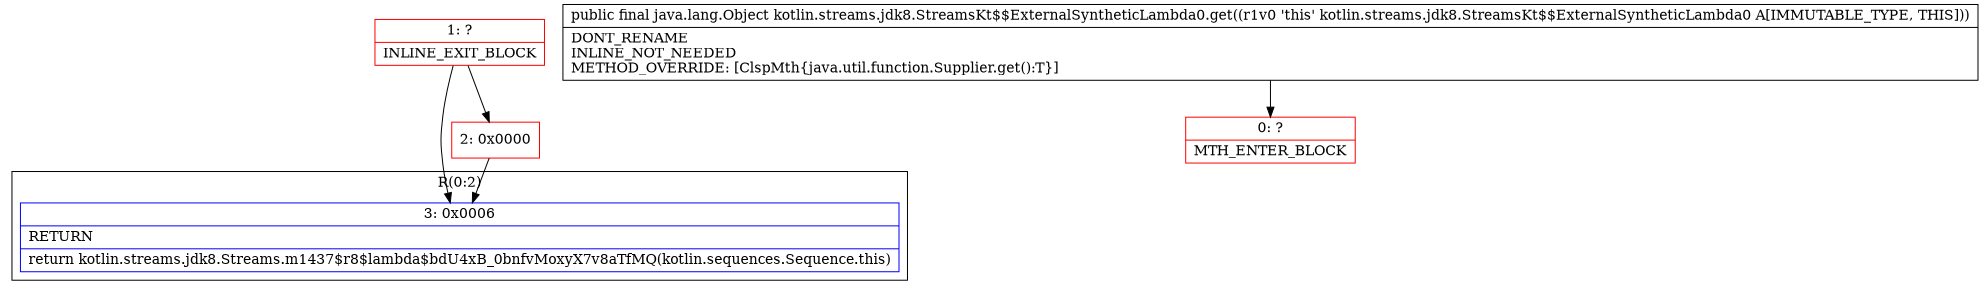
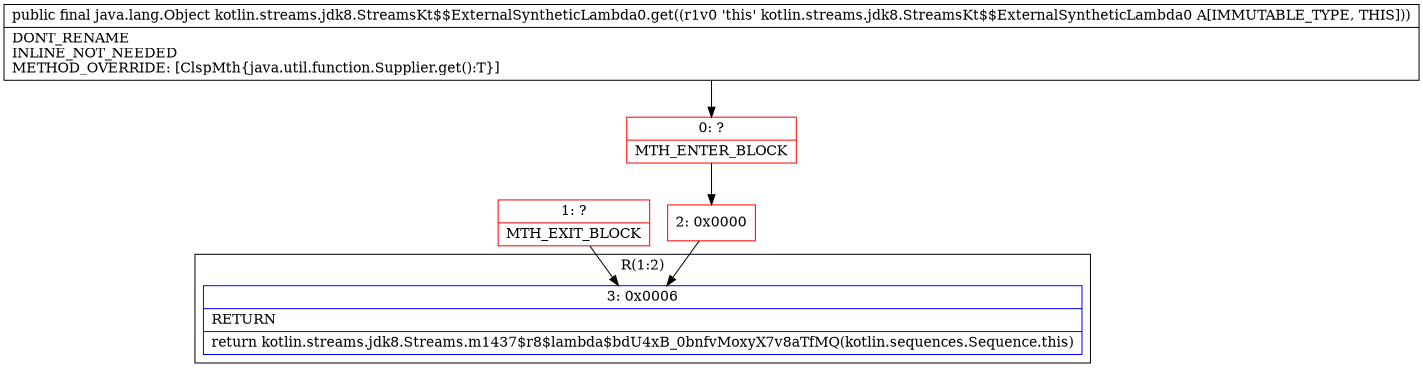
(460, 53) -> (574, 234)
(477, 89) -> (712, 179)
(460, 183) -> (643, 266)
